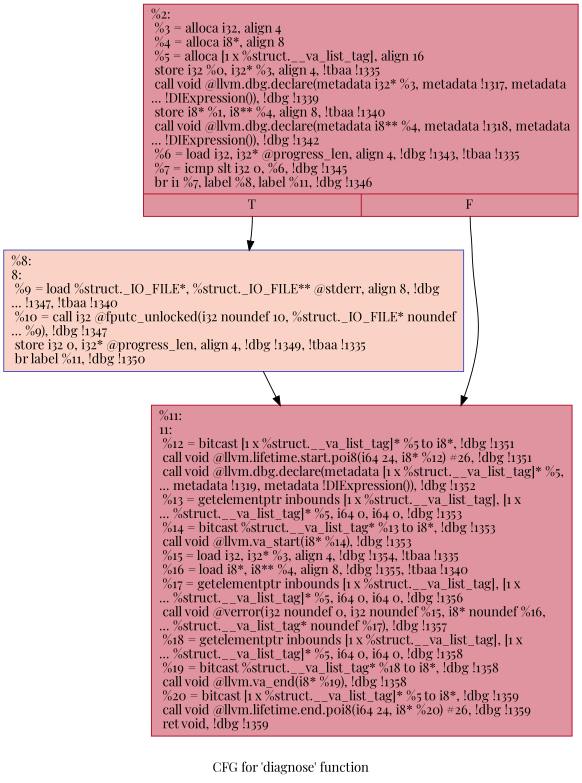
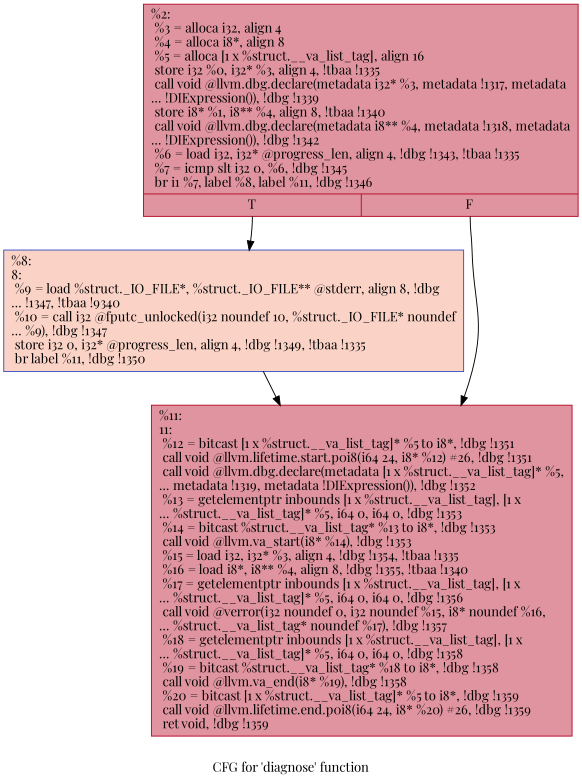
(65, 303) -> (66, 303)
